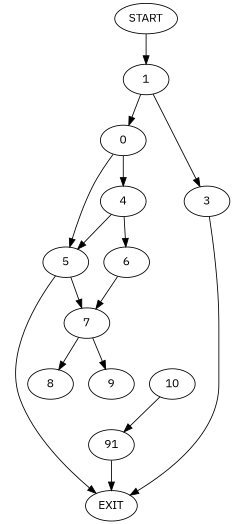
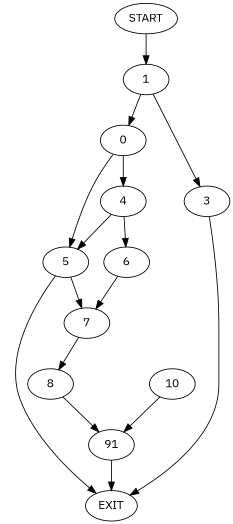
(111, 384) -> none
none -> (78, 411)
